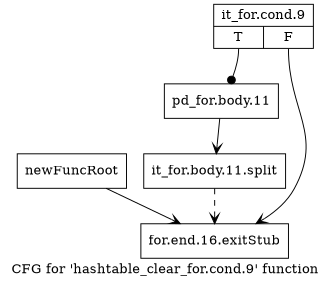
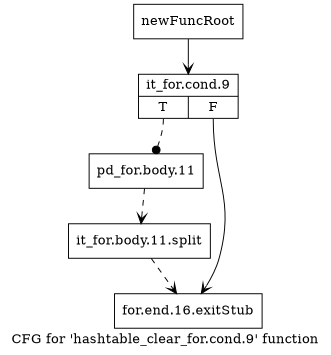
(237, 63) -> (162, 133)
(218, 131) -> (143, 201)
(139, 204) -> (188, 52)
